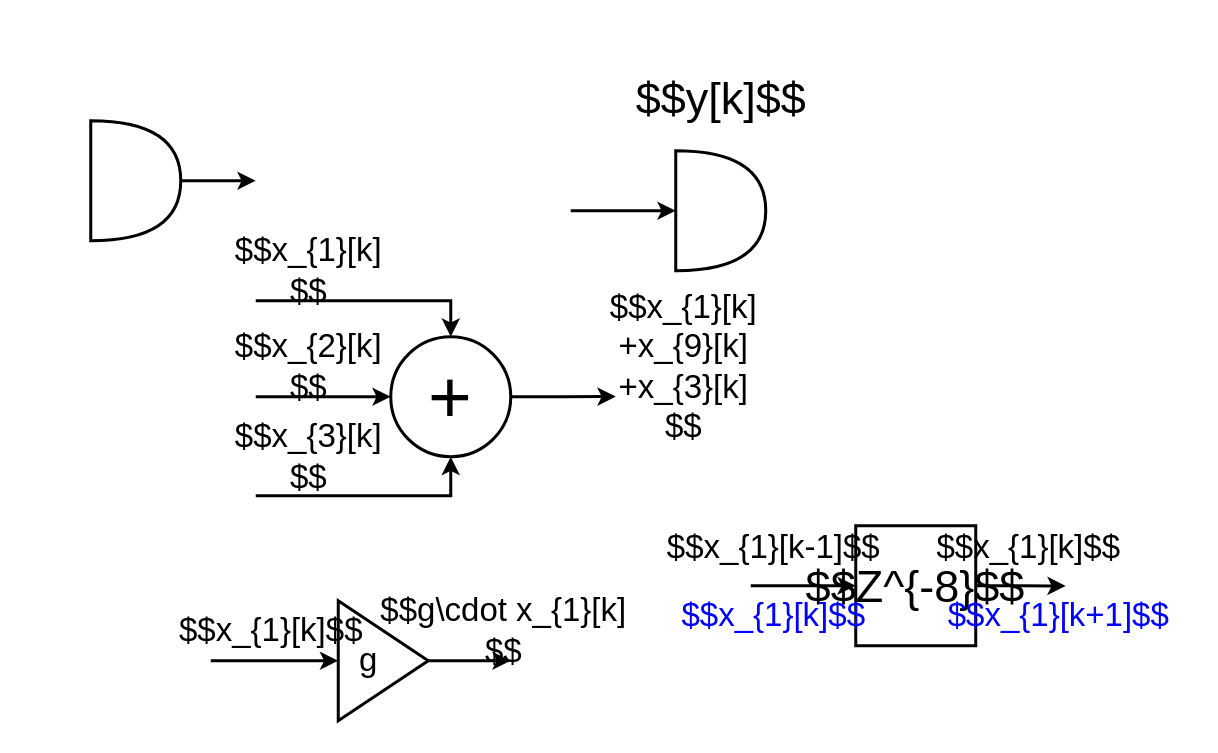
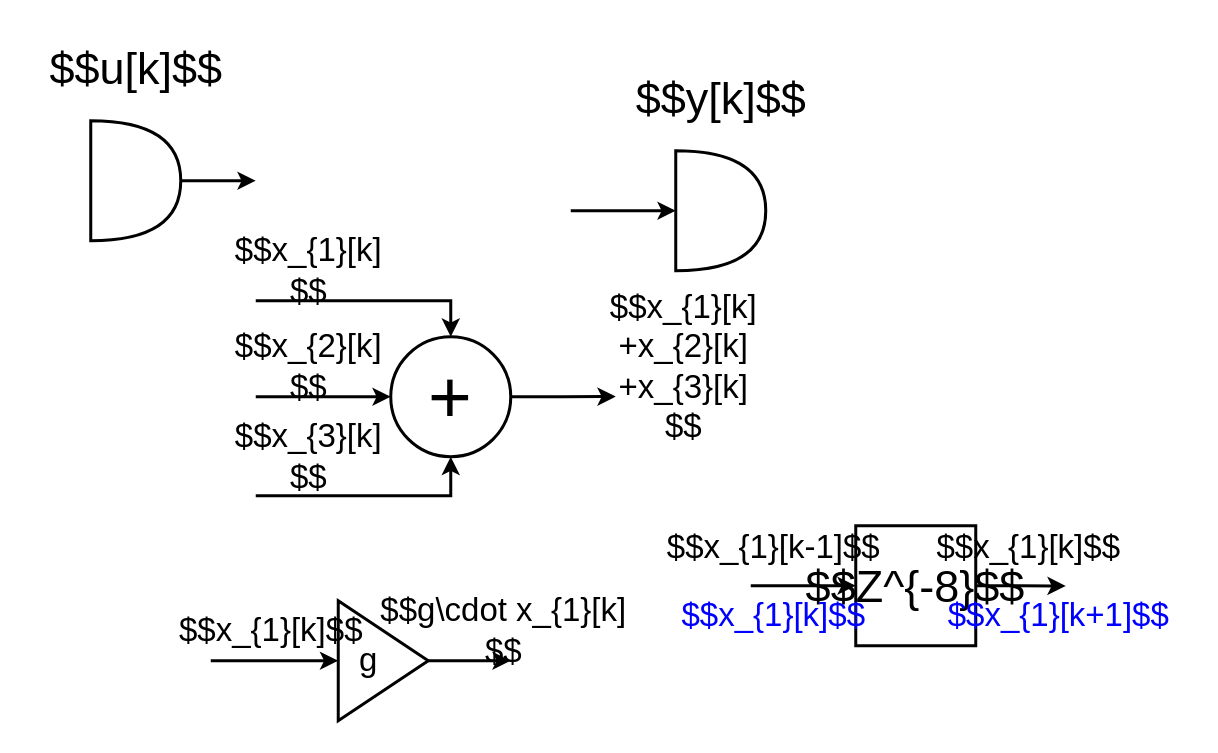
none -> (136, 68)
(684, 367) -> (684, 367)
